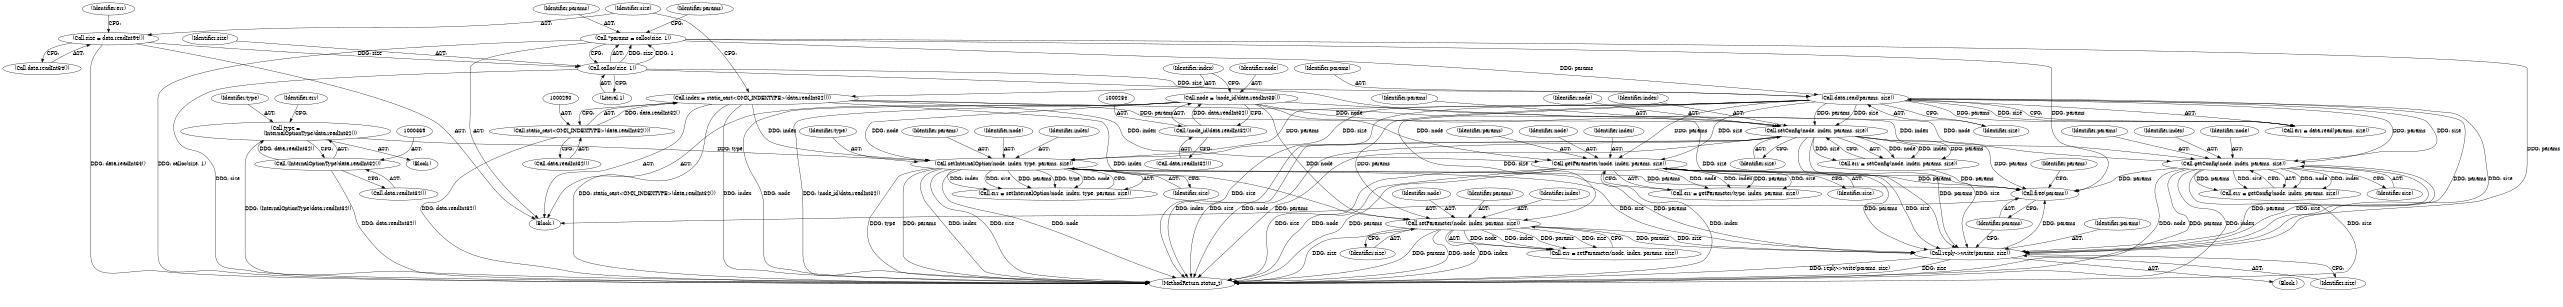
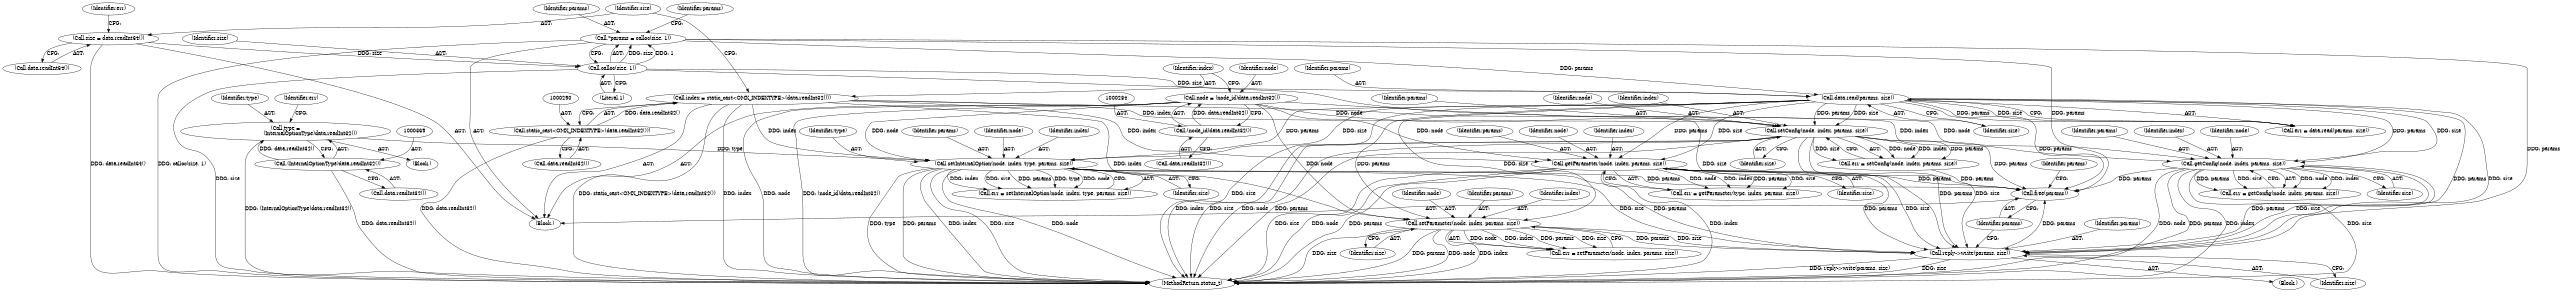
(109, 39) -> (109, 39)
(1232, 98) -> (1232, 98)
(1157, 113) -> (1157, 113)
none -> (2035, 127)
